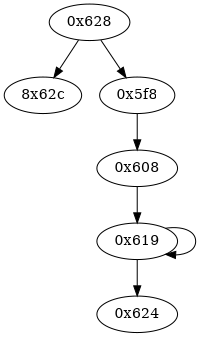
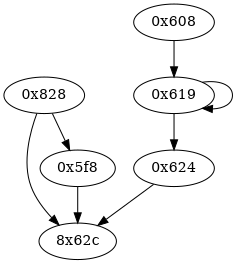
(90, 22) -> (44, 95)
(137, 127) -> (78, 200)
none -> (130, 202)
